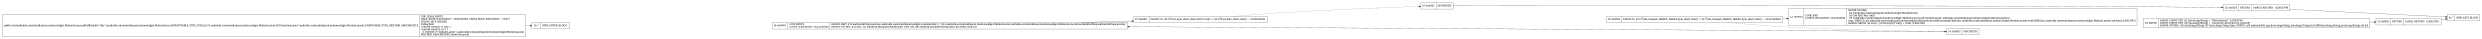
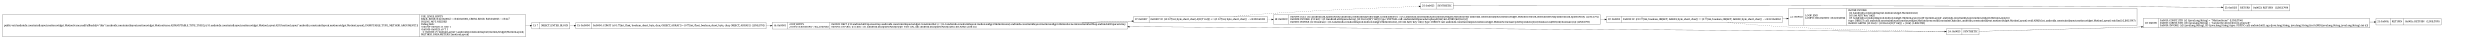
(2463, 18) -> none
none -> (1437, 19)
(2422, 22) -> (2422, 22)
(554, 26) -> (555, 26)
none -> (671, 26)
none -> (2060, 29)
